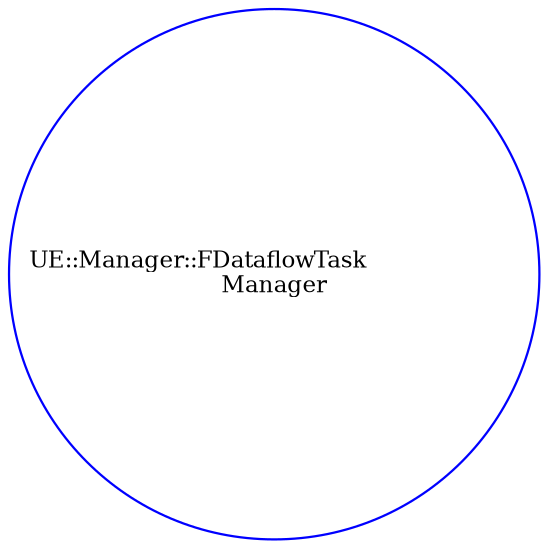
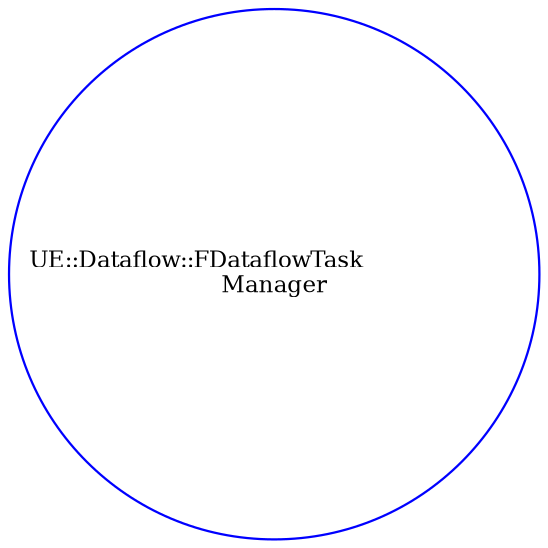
(274, 274) -> (274, 274)
